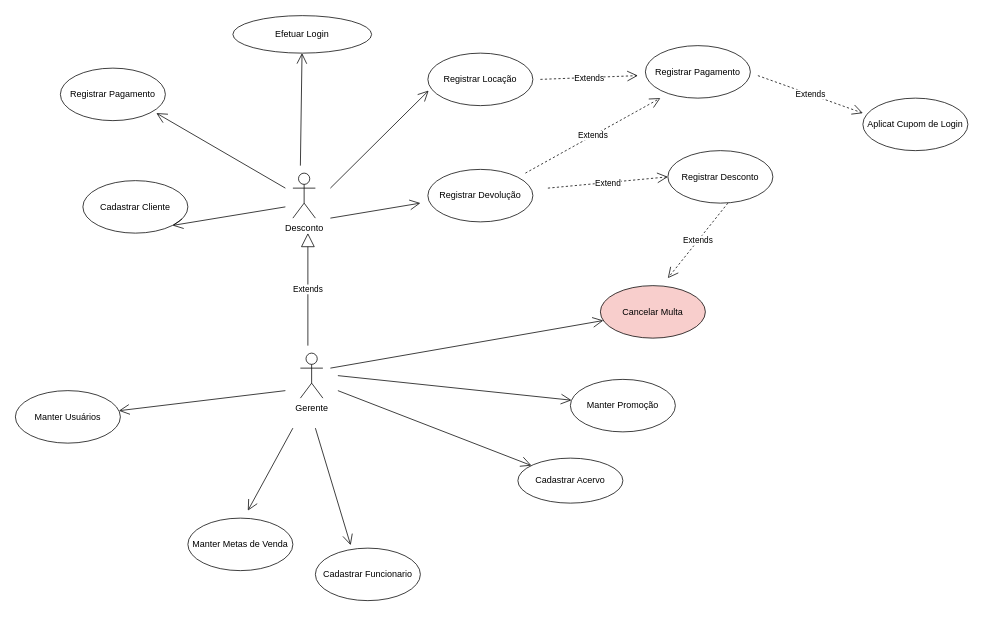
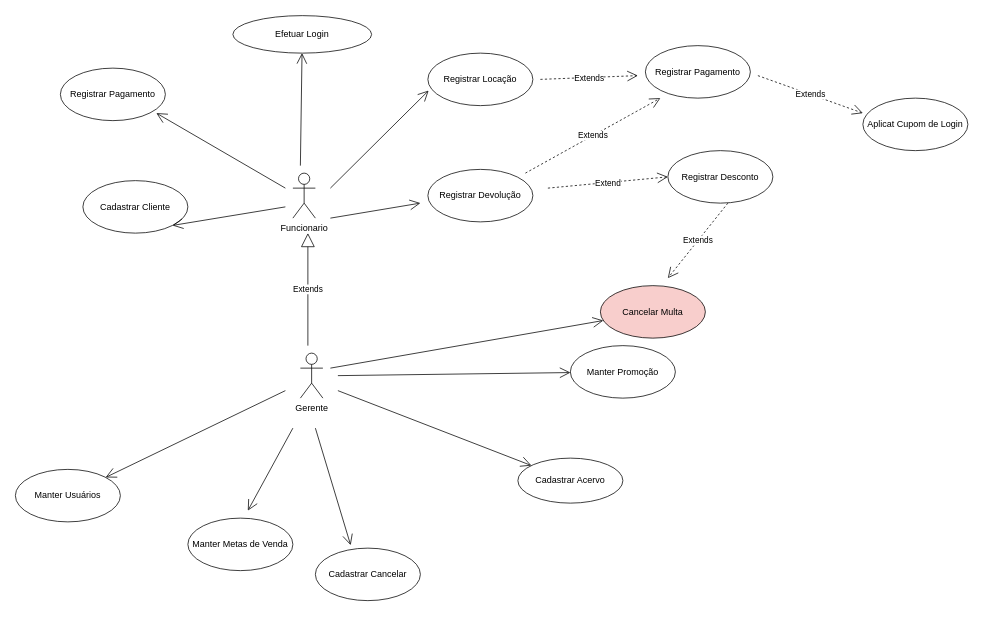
(305, 229) -> (305, 229)
(623, 405) -> (623, 372)
(68, 417) -> (68, 495)
(368, 574) -> (368, 574)
